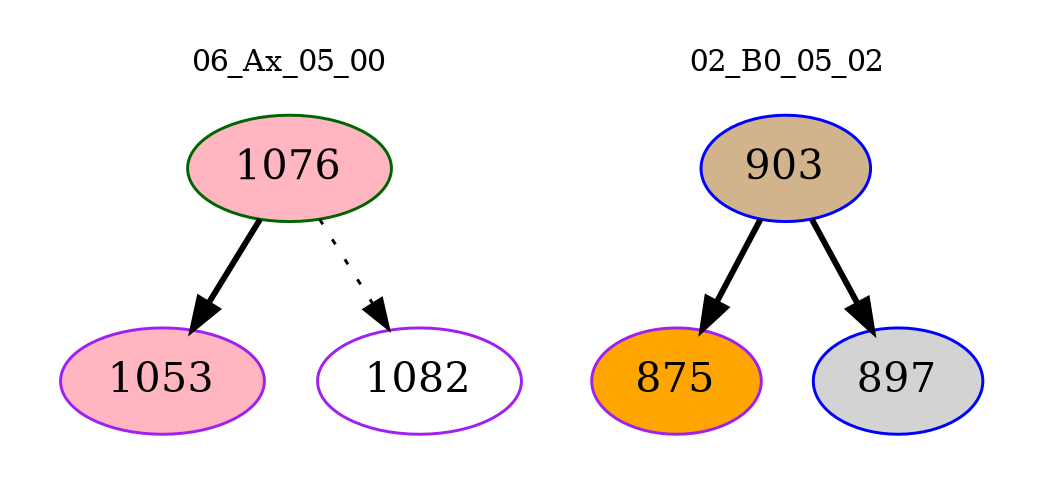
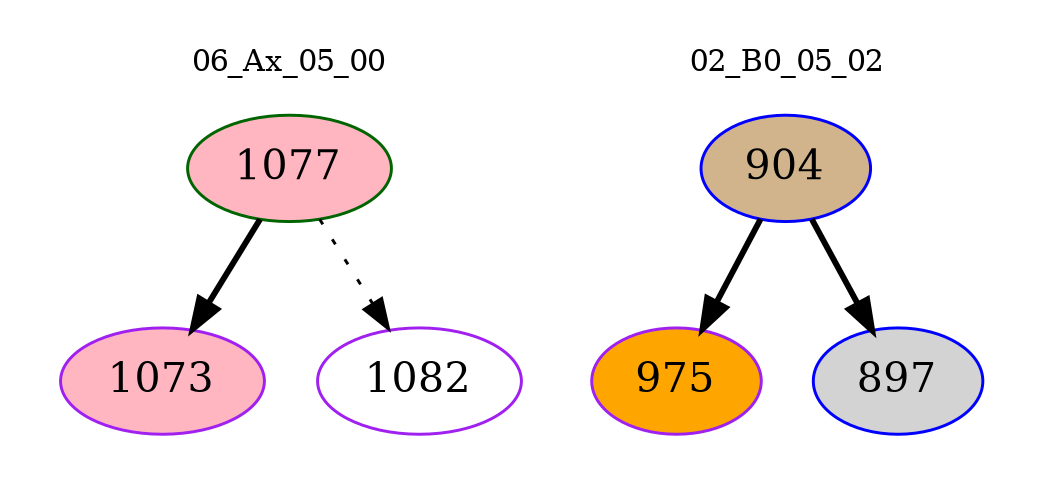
(290, 168) -> (290, 168)
(786, 168) -> (786, 168)
(162, 381) -> (162, 381)
(677, 381) -> (677, 381)
